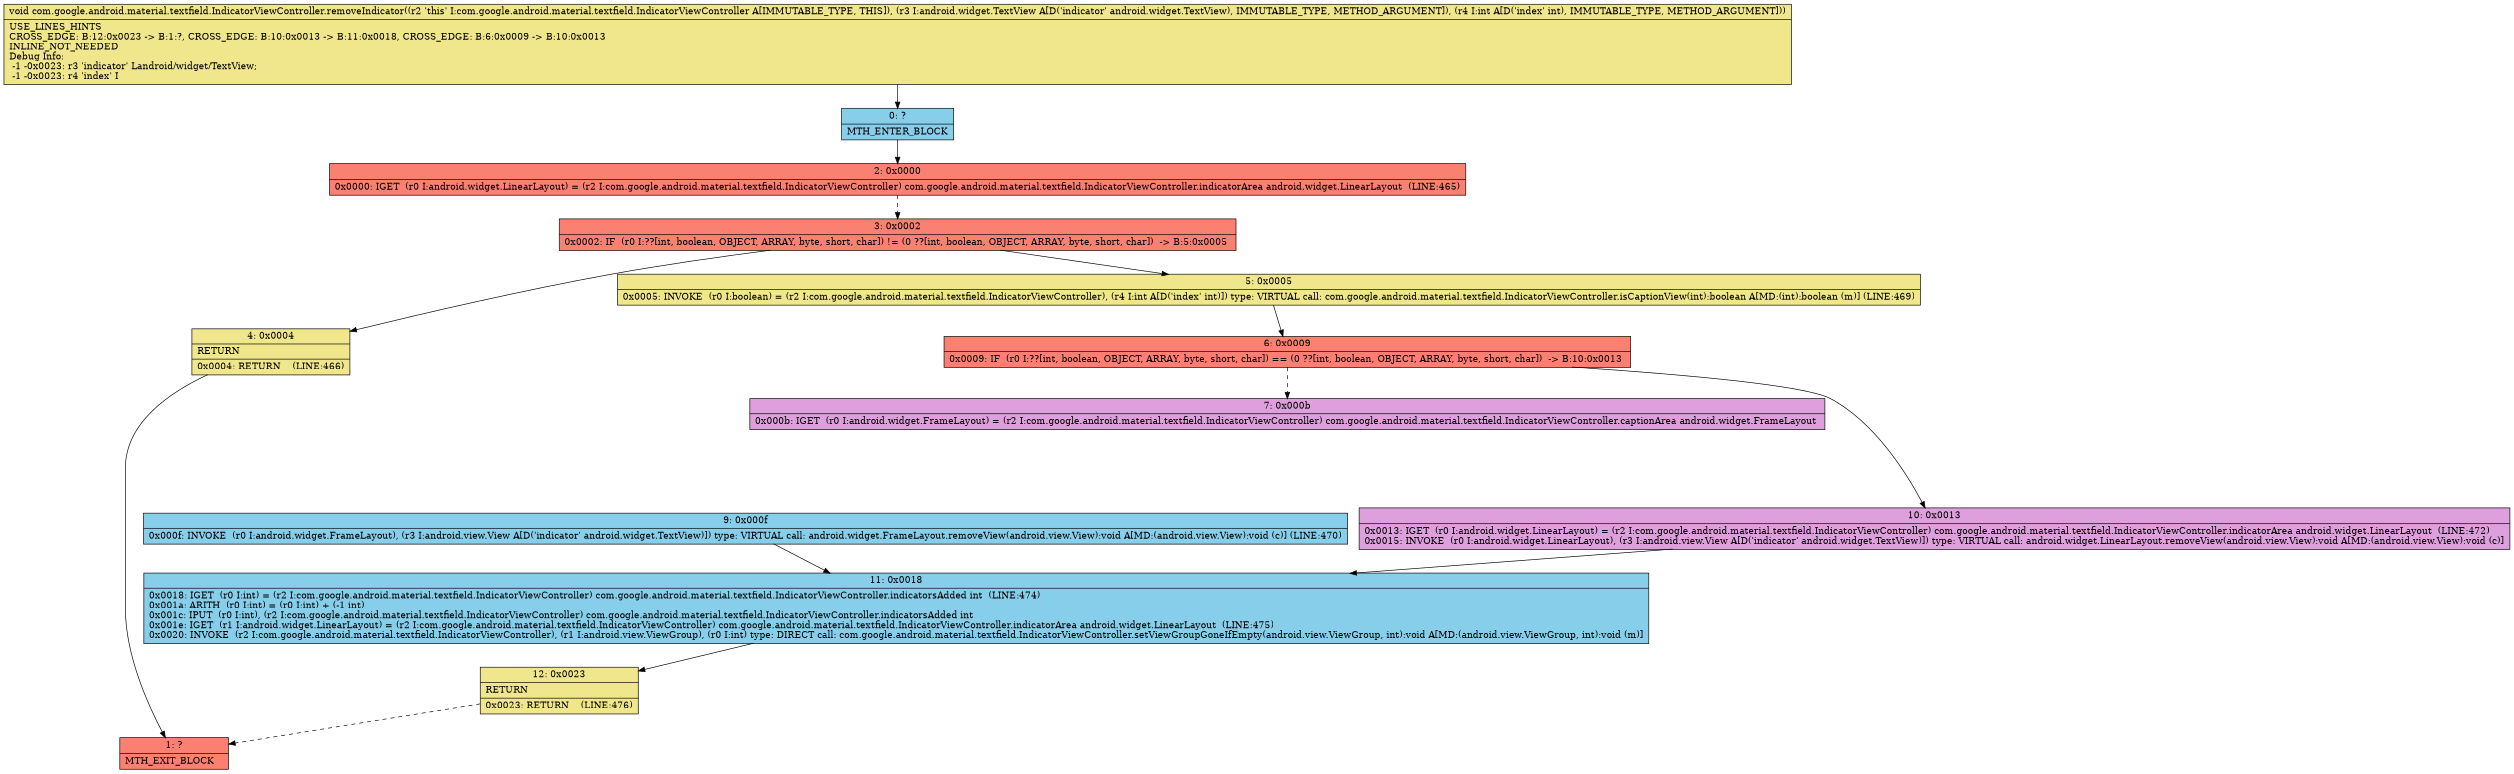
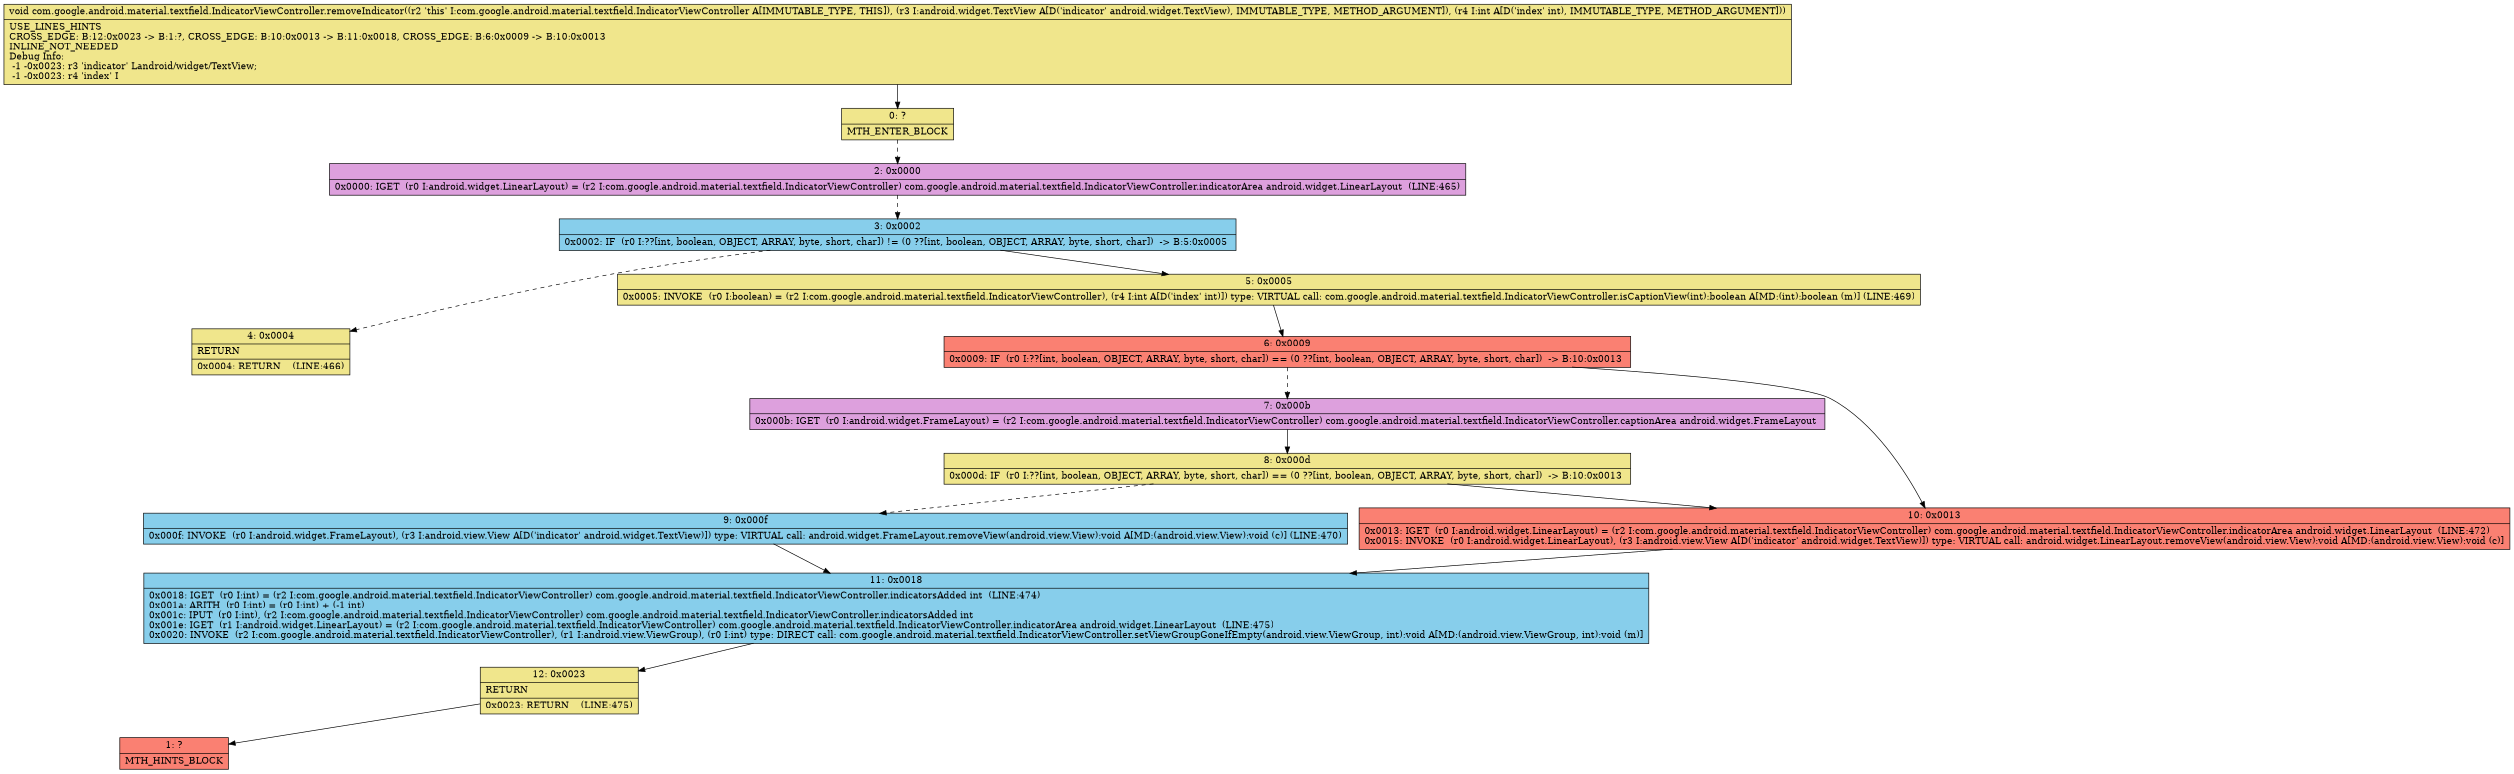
(898, 124) -> (898, 124)
(898, 148) -> (898, 148)
(898, 179) -> (898, 179)
(898, 235) -> (898, 235)
(562, 284) -> (562, 284)
none -> (1287, 469)
(1935, 529) -> (1935, 529)
(125, 538) -> none
(559, 706) -> (559, 706)
(358, 723) -> (358, 723)
(170, 761) -> (174, 761)
